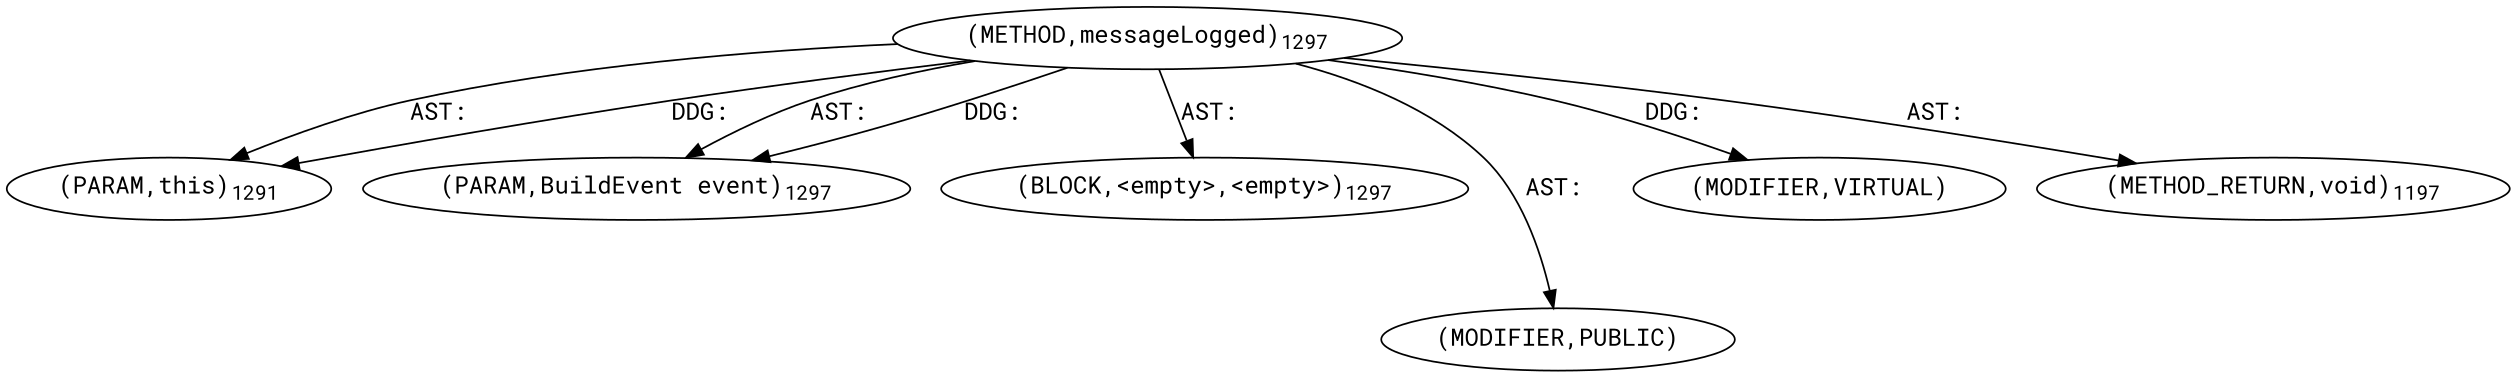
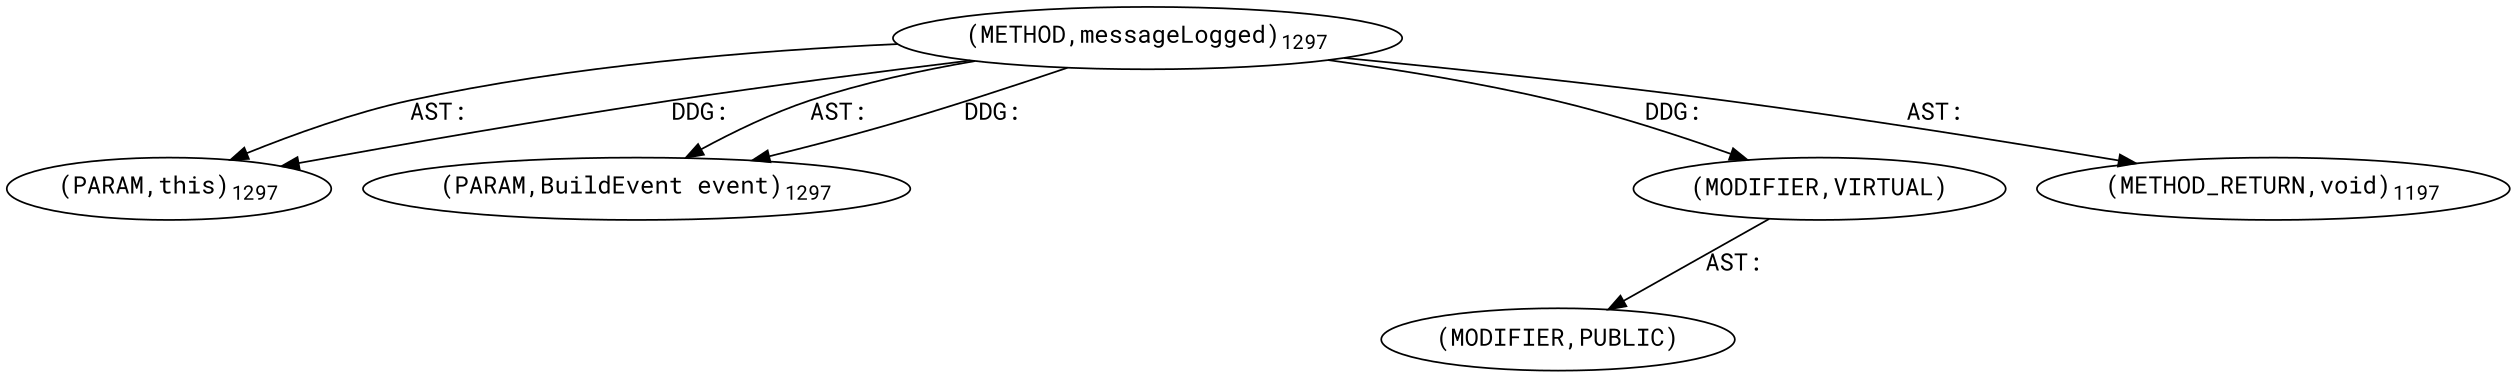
(1460, 138) -> (1696, 260)
(256, 186) -> (256, 186)
(1205, 189) -> none
